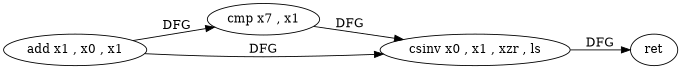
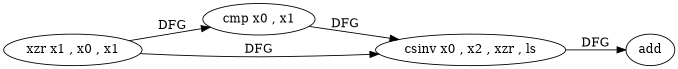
(263, 19) -> (259, 19)
(75, 50) -> (73, 50)
(475, 50) -> (471, 50)
(654, 50) -> (650, 50)
